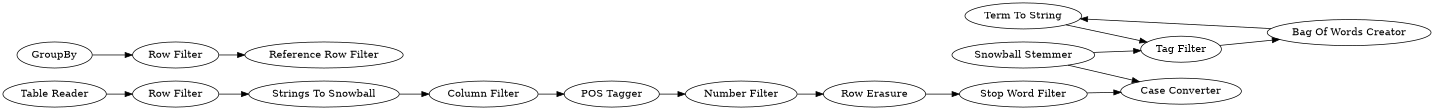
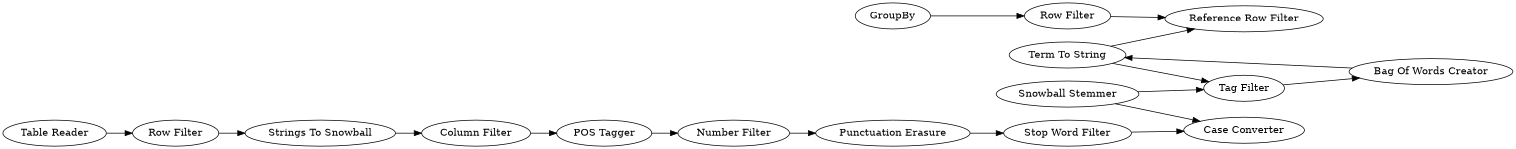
none -> (1149, 38)
(875, 94) -> (893, 133)
